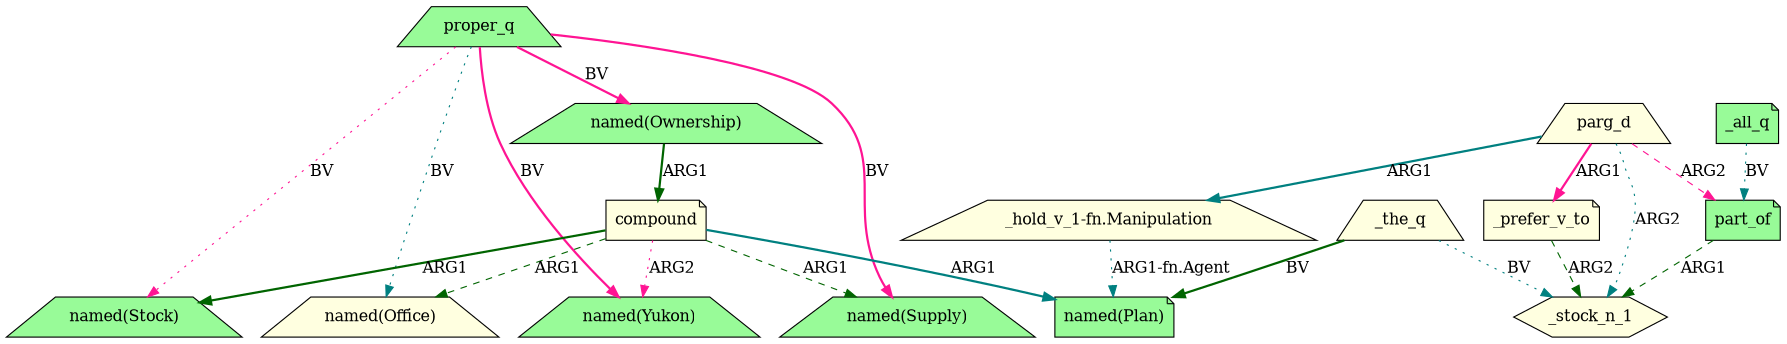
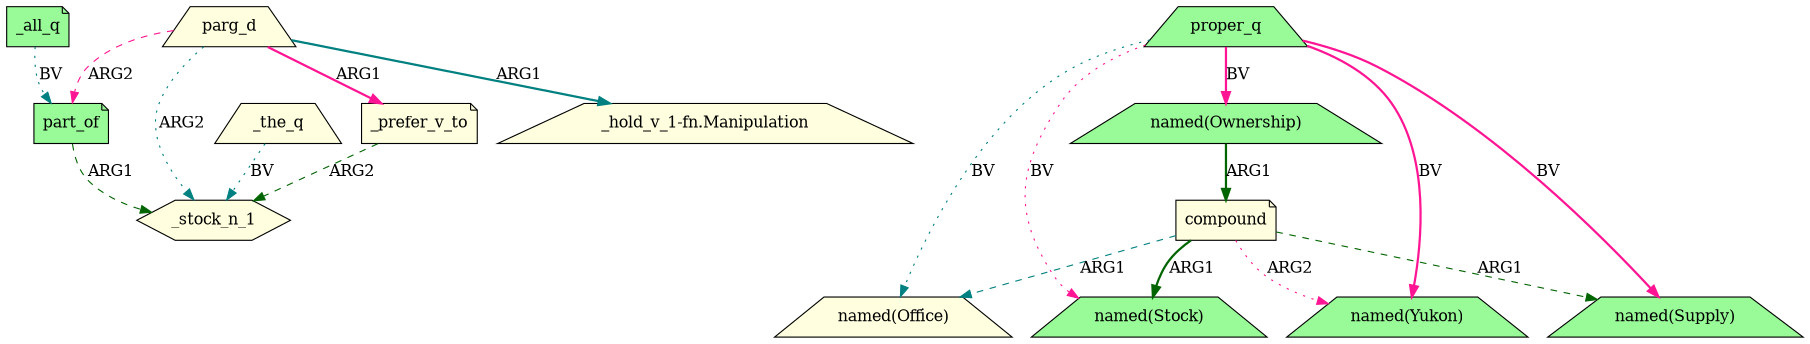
(526, 266) -> (1073, 265)
(1114, 317) -> none
